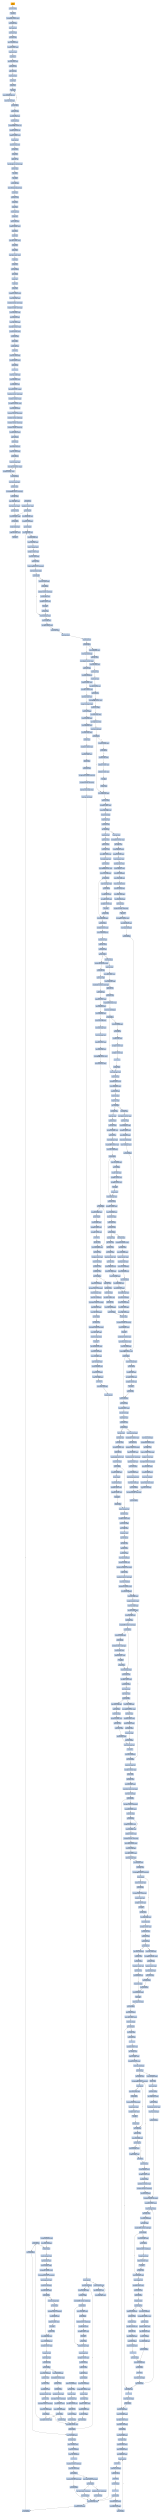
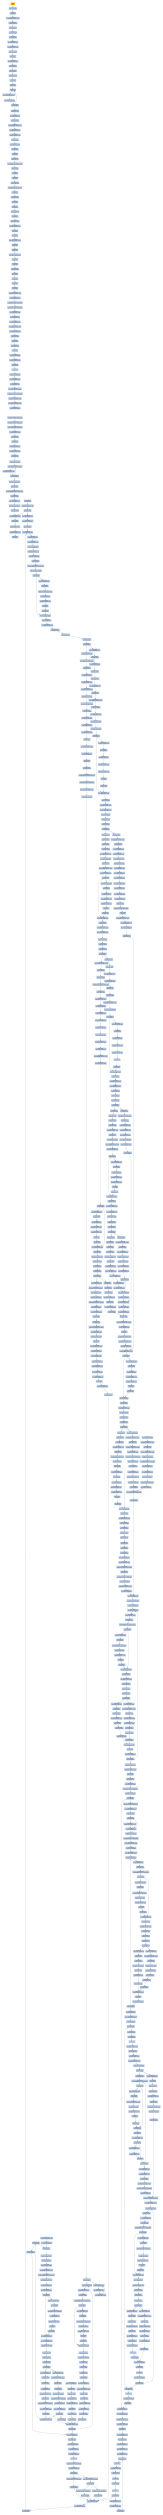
(15, 413) -> none
